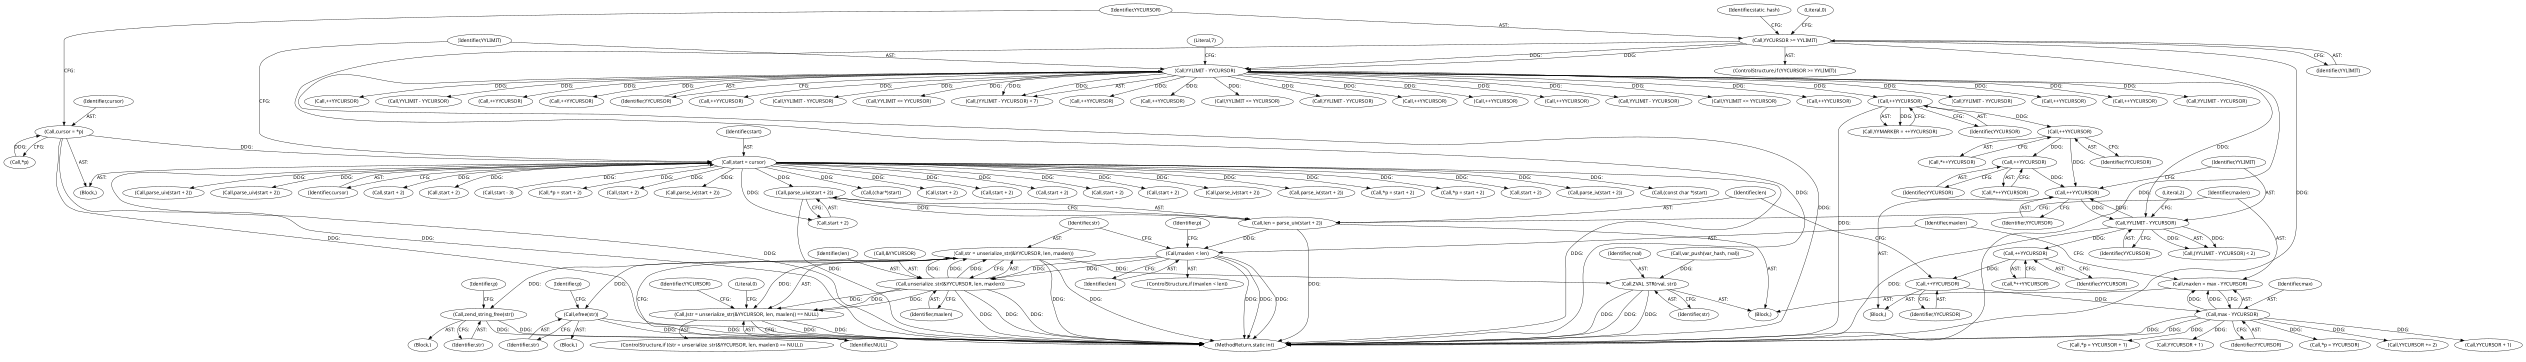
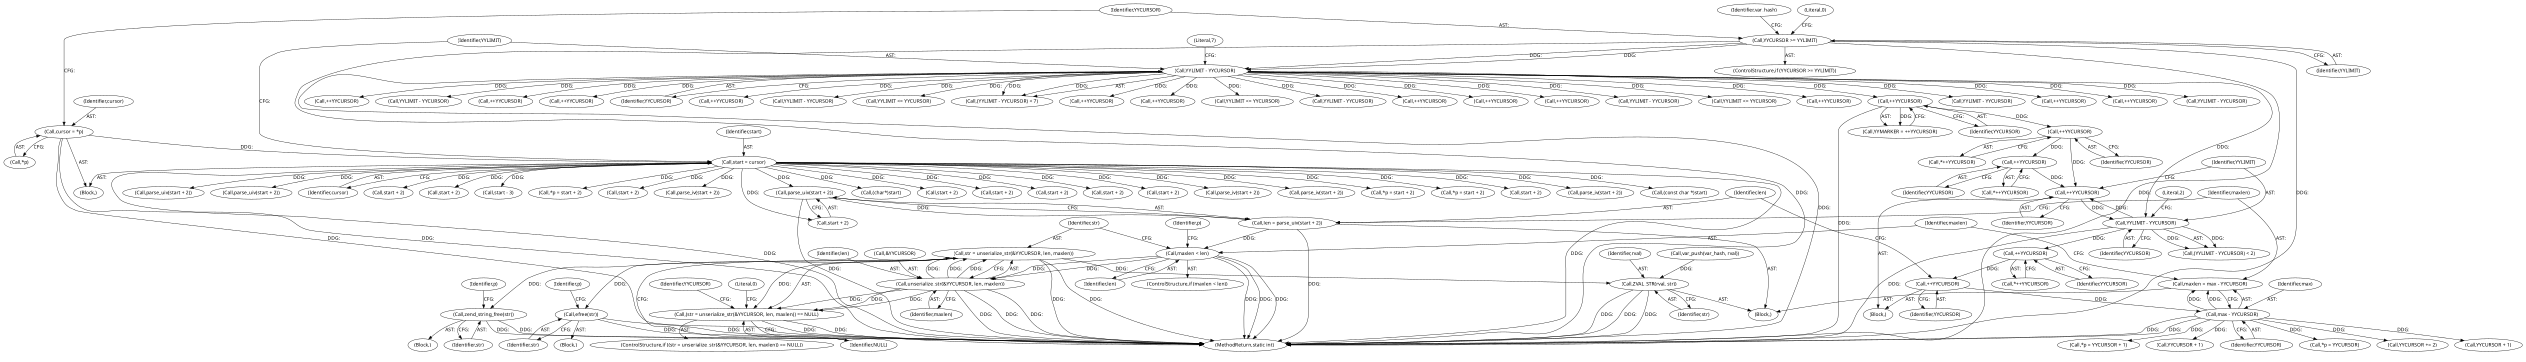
(1754, 10) -> (1754, 10)
(21, 147) -> (21, 147)
(613, 174) -> (605, 166)
